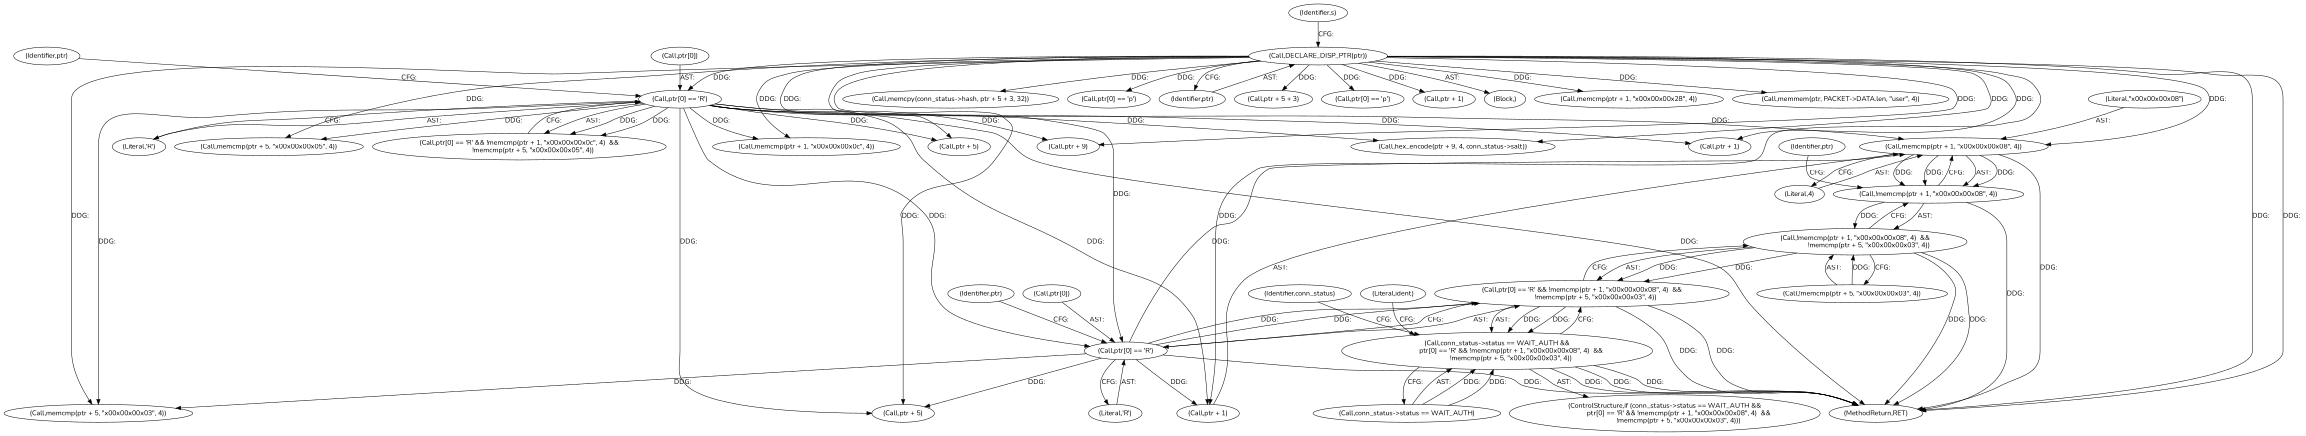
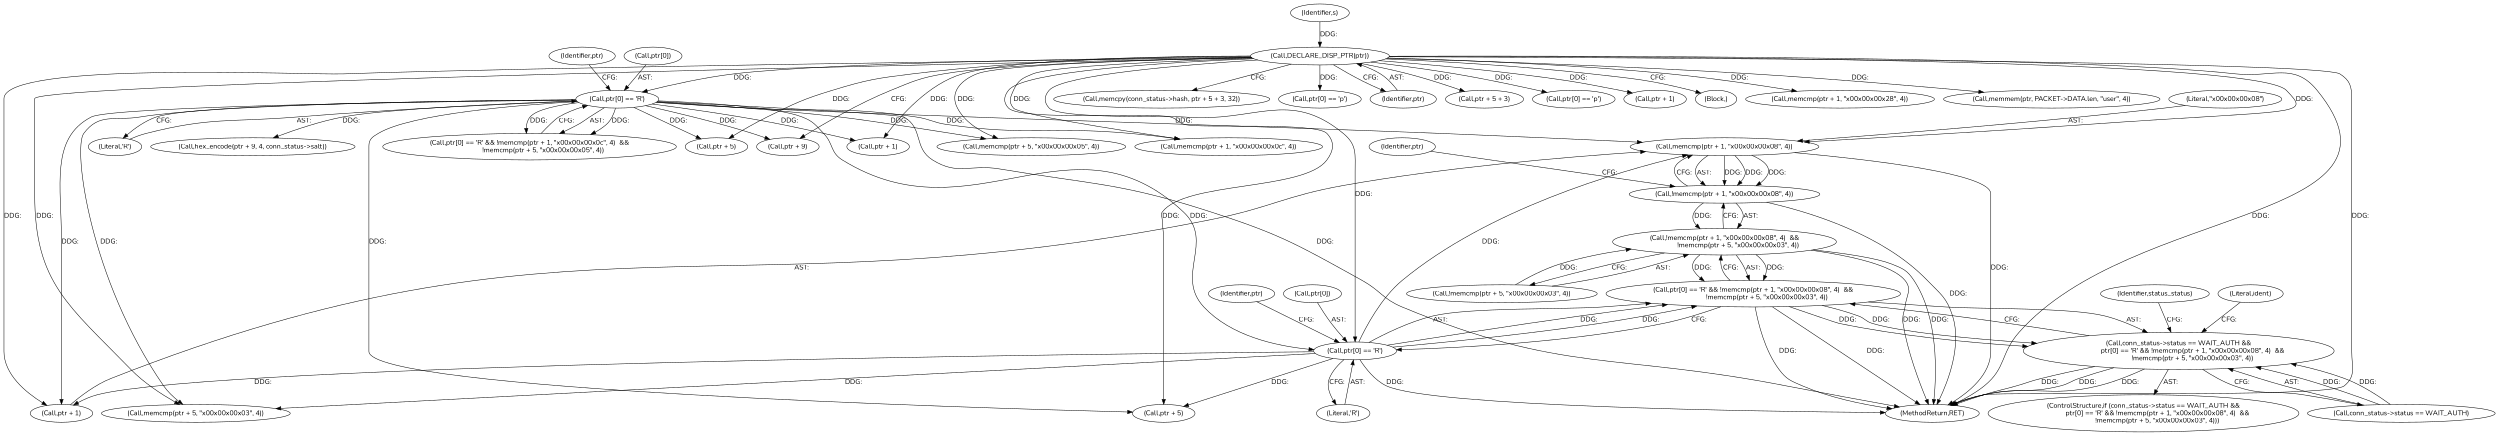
(1327, 34) -> (1330, 34)
(1978, 76) -> none
(1141, 78) -> (1259, 78)
(1453, 78) -> (1659, 78)
(1967, 99) -> (900, 99)
(1800, 194) -> none
(1300, 294) -> (2155, 294)
